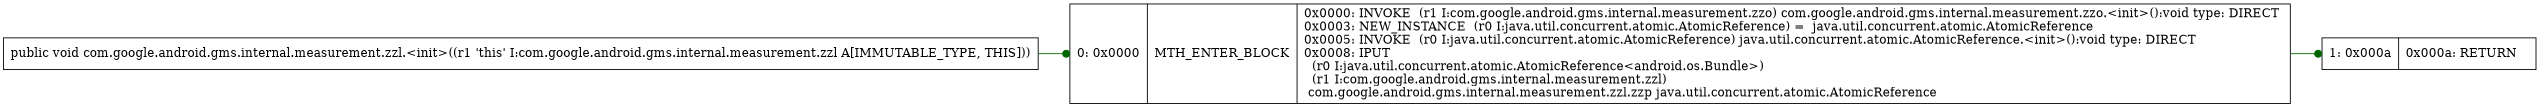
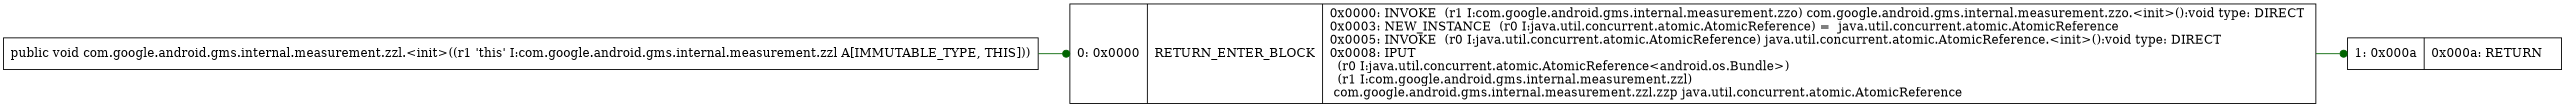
(1222, 53) -> (1235, 53)
